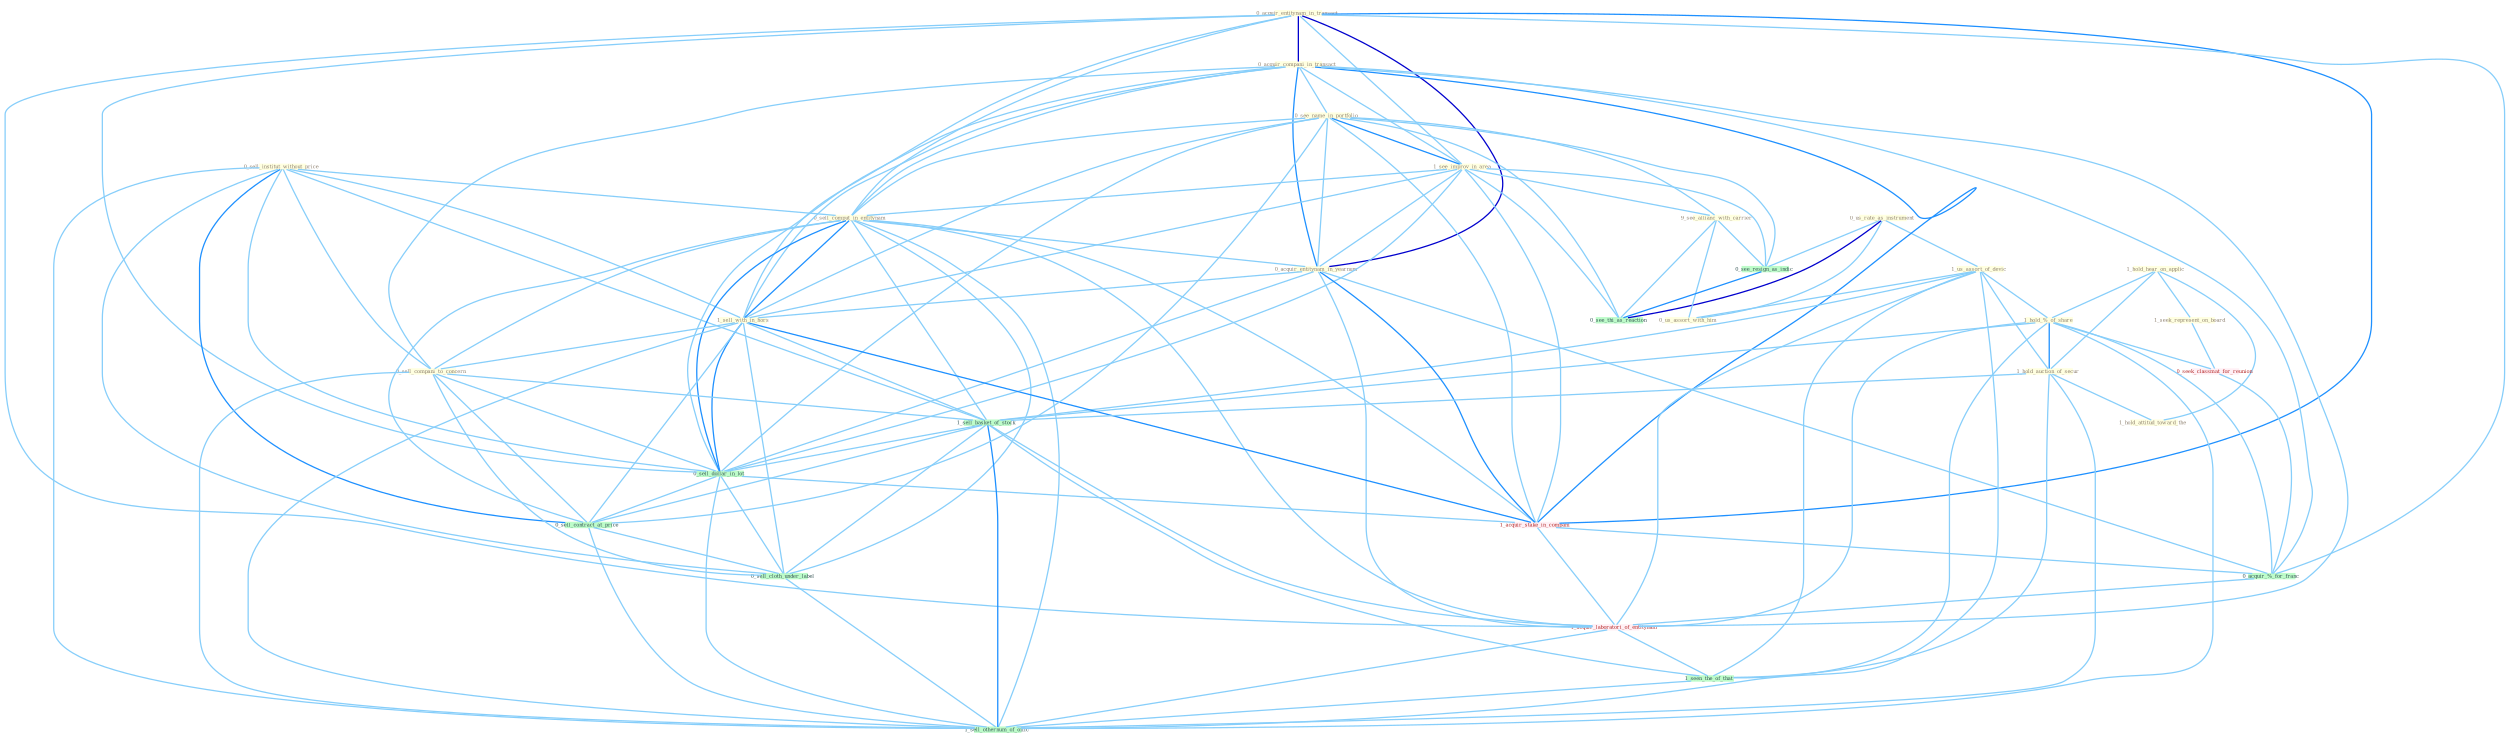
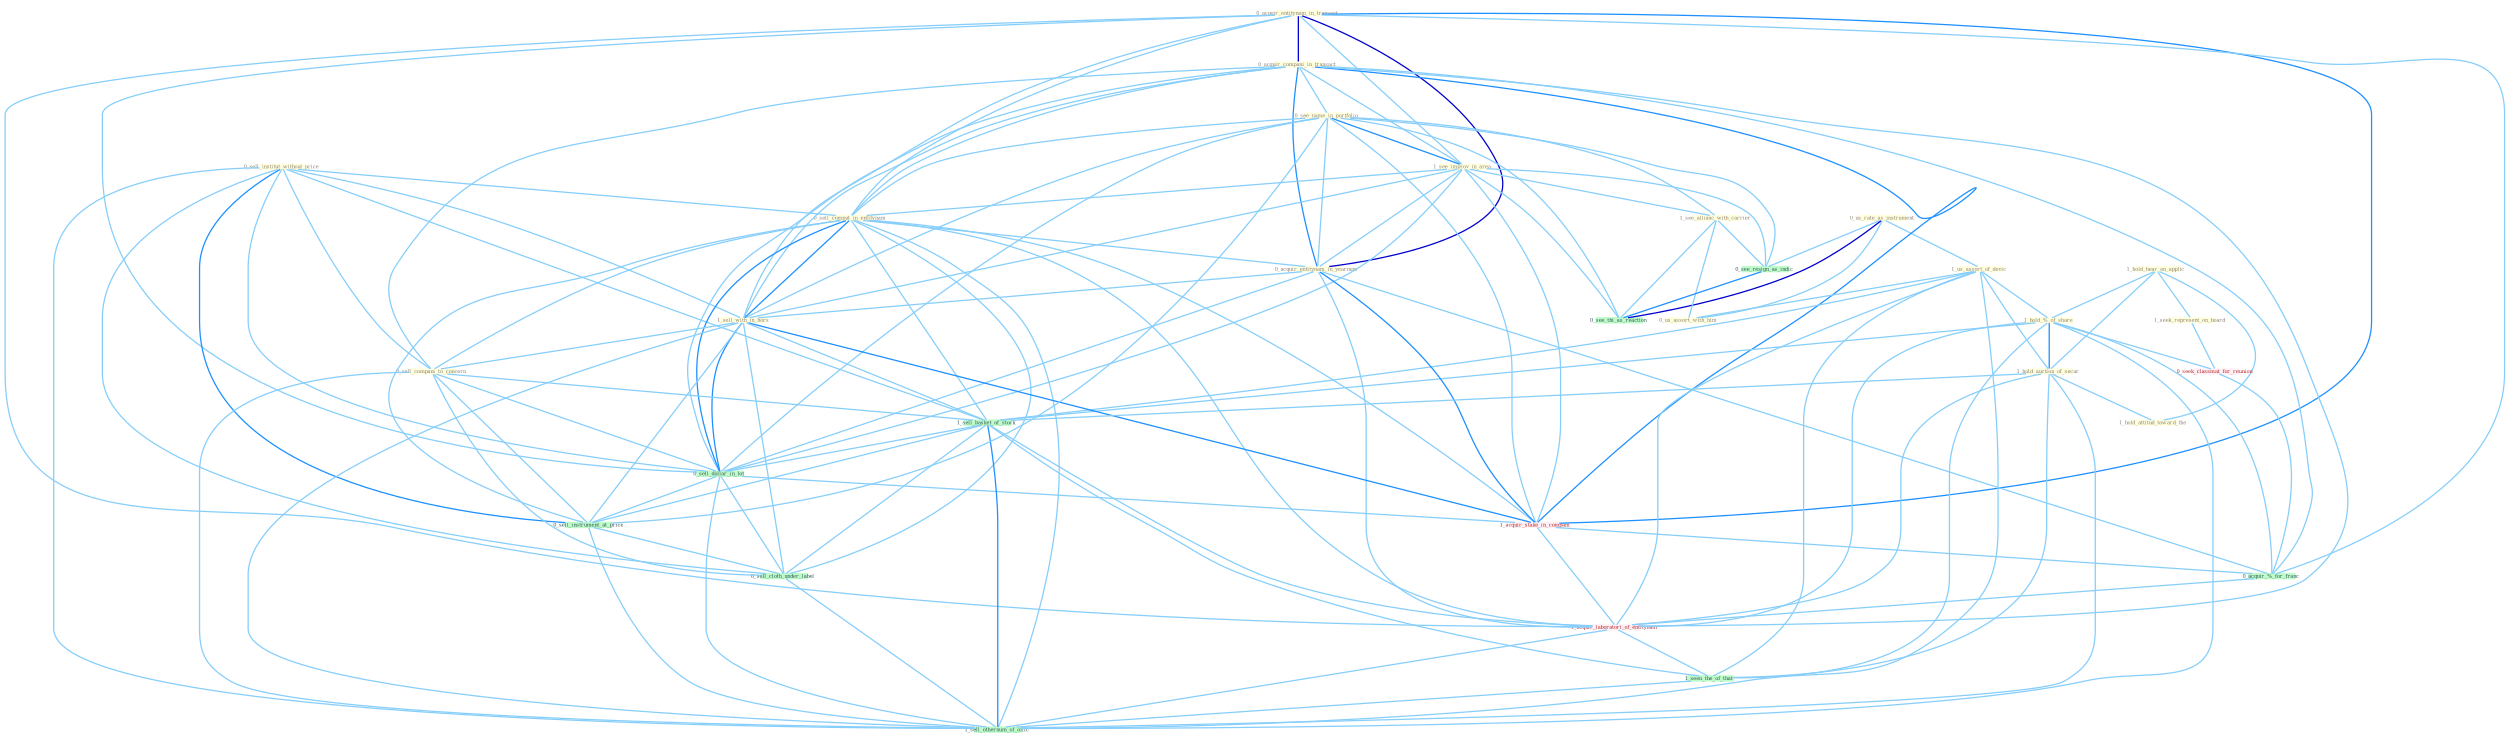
(1717, 218) -> (1717, 218)
(588, 525) -> (588, 525)
none -> (1892, 559)
